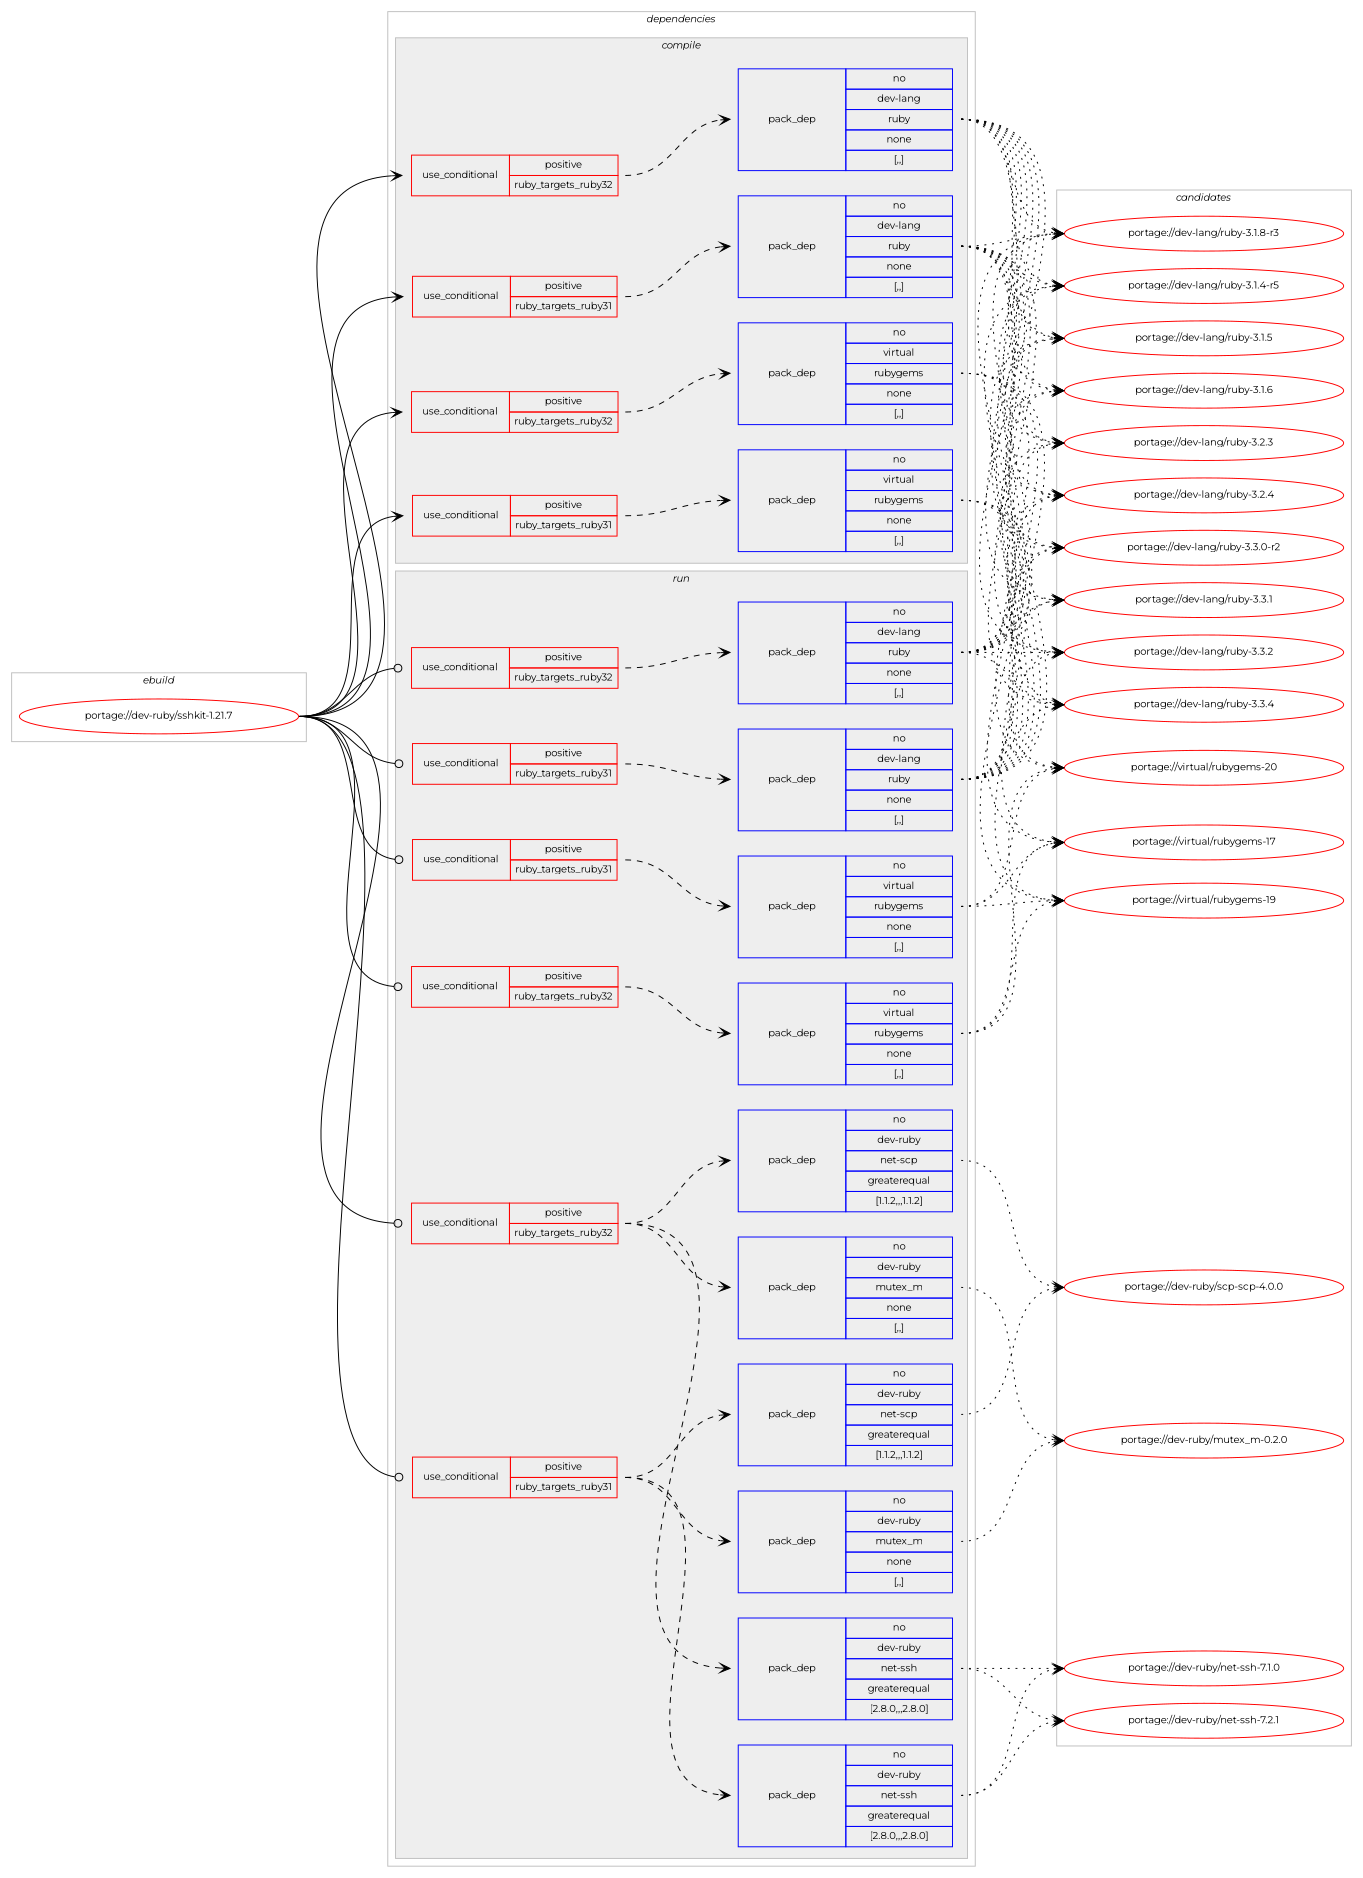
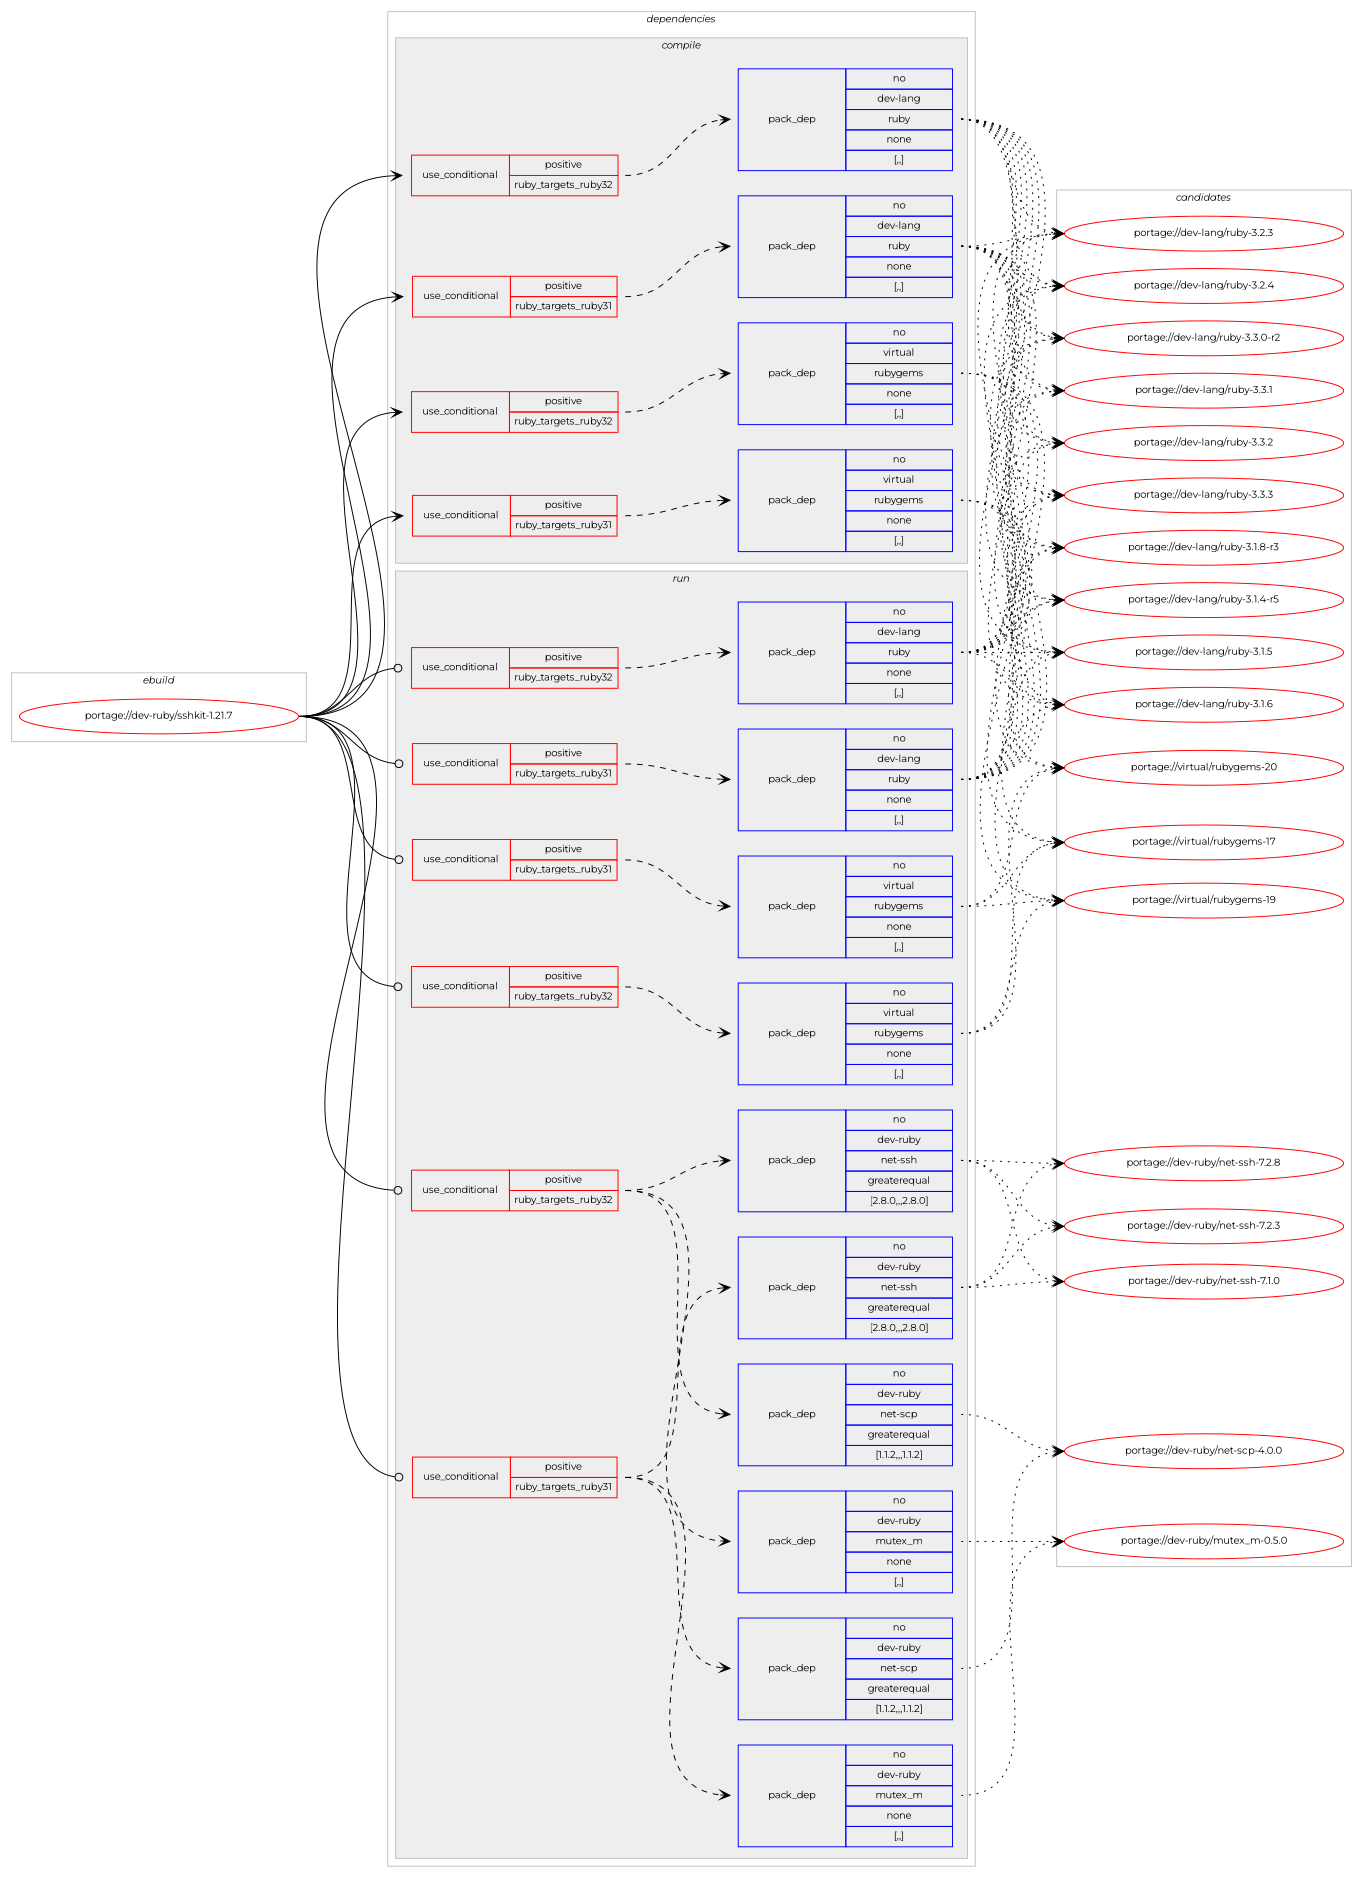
(1204, 705) -> (1204, 495)
none -> (1204, 1226)
(1204, 1287) -> (1204, 1451)
(1204, 1441) -> (1204, 1541)
(1204, 1721) -> (1204, 1163)
